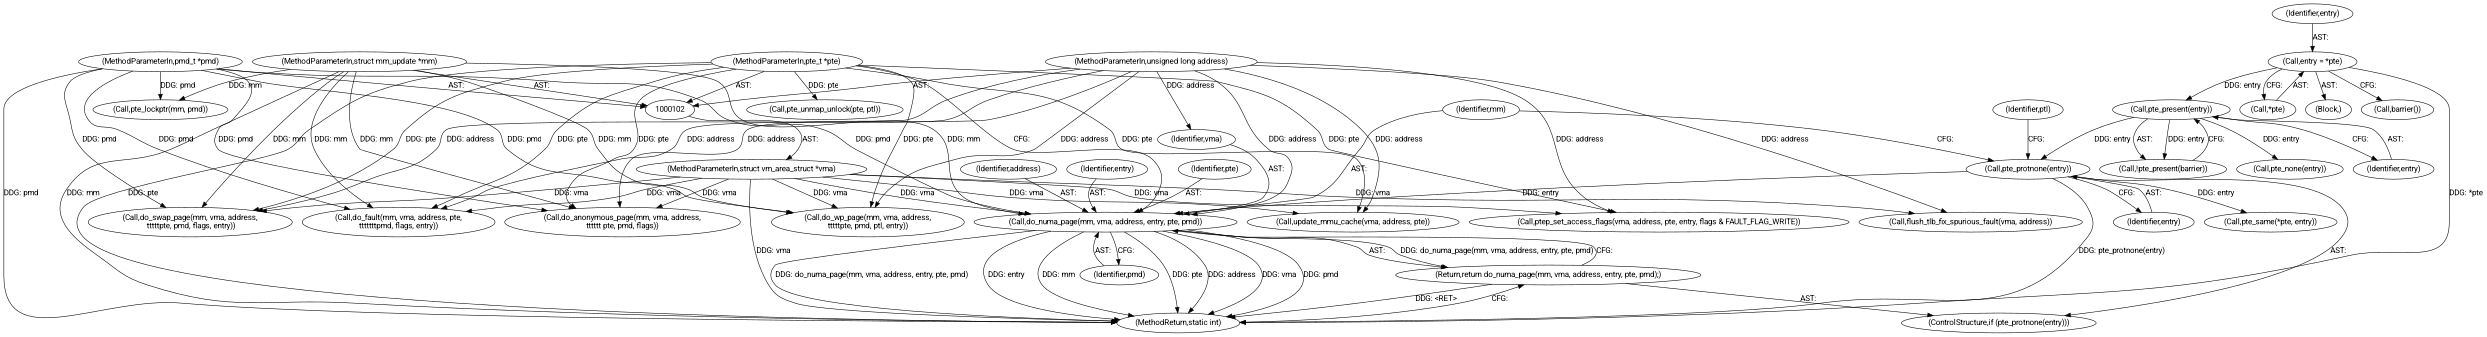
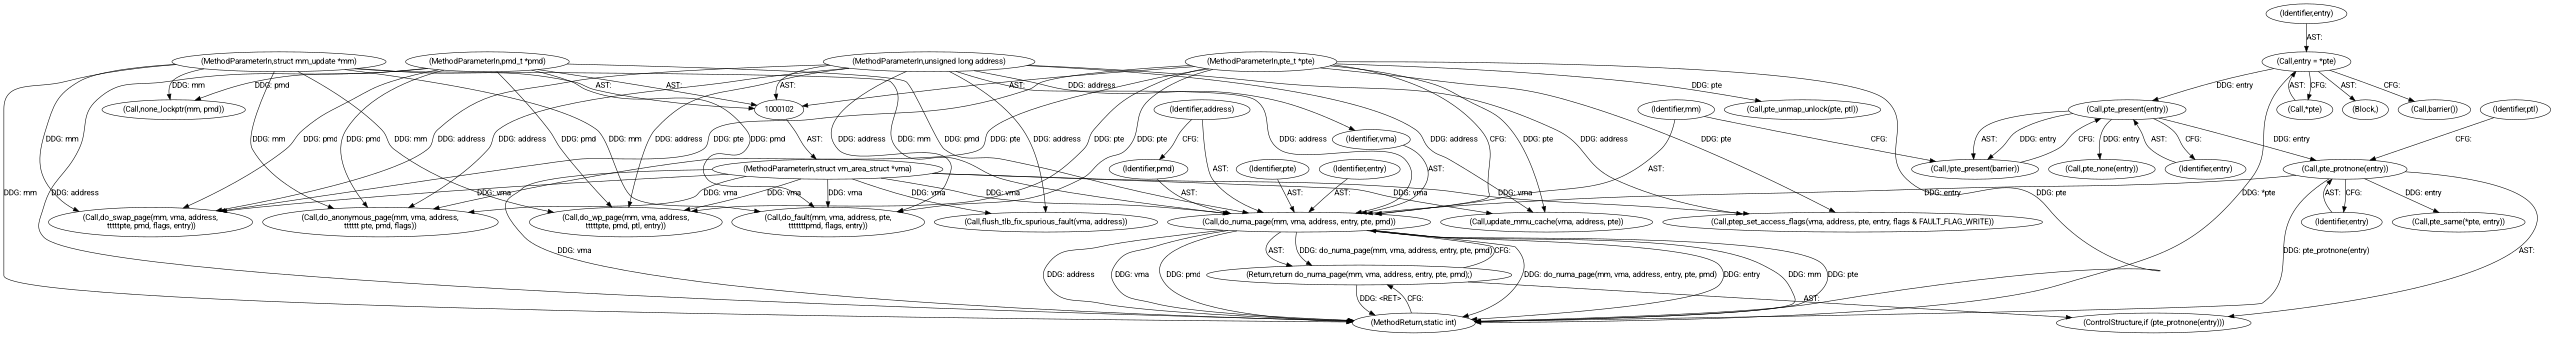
(160, 110) -> (174, 110)
(1755, 123) -> (1817, 139)
(22, 193) -> (75, 193)
(1116, 245) -> (1177, 137)
